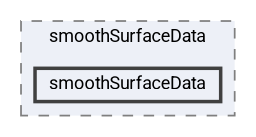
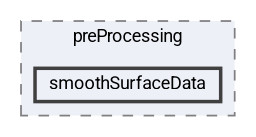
(128, 38) -> (128, 38)
